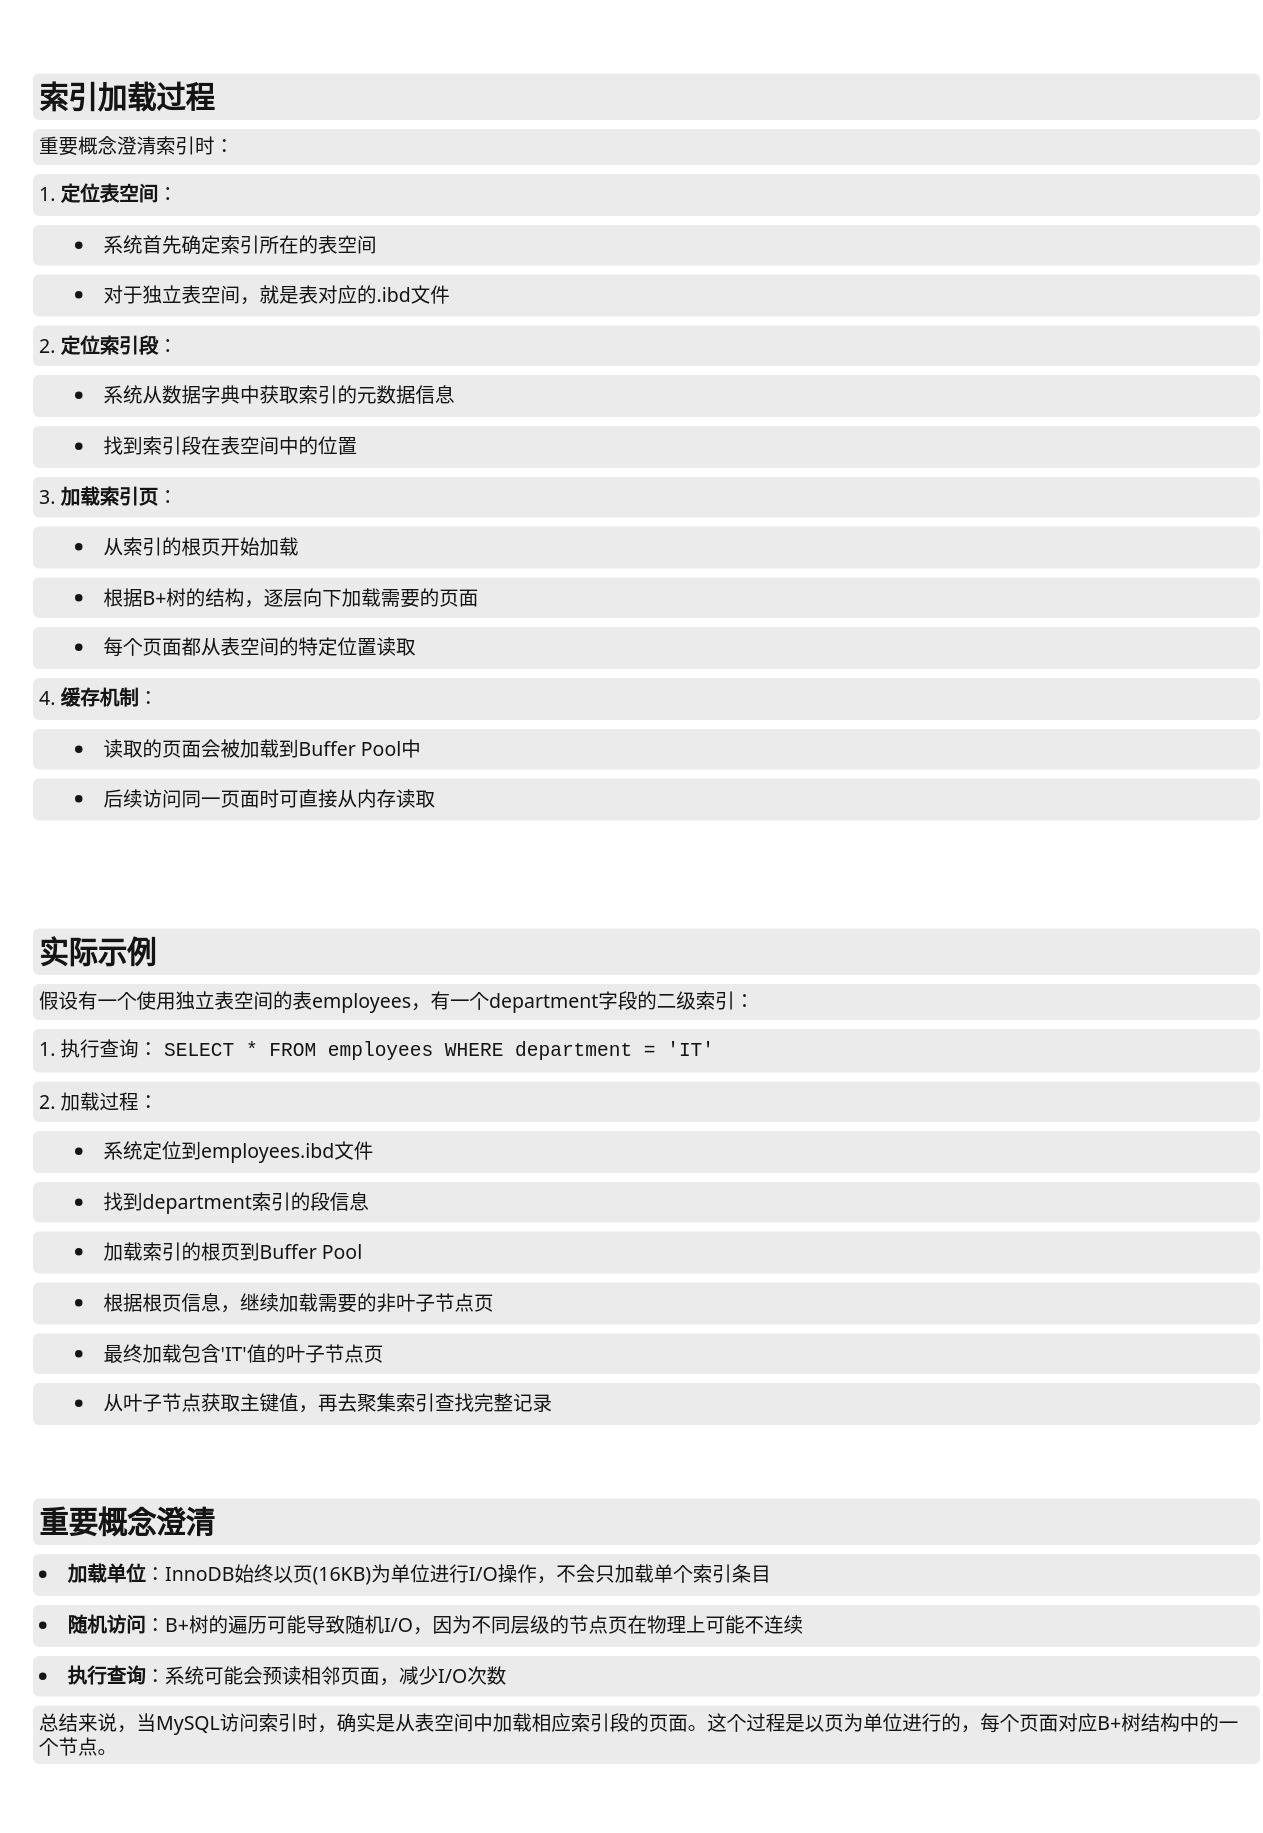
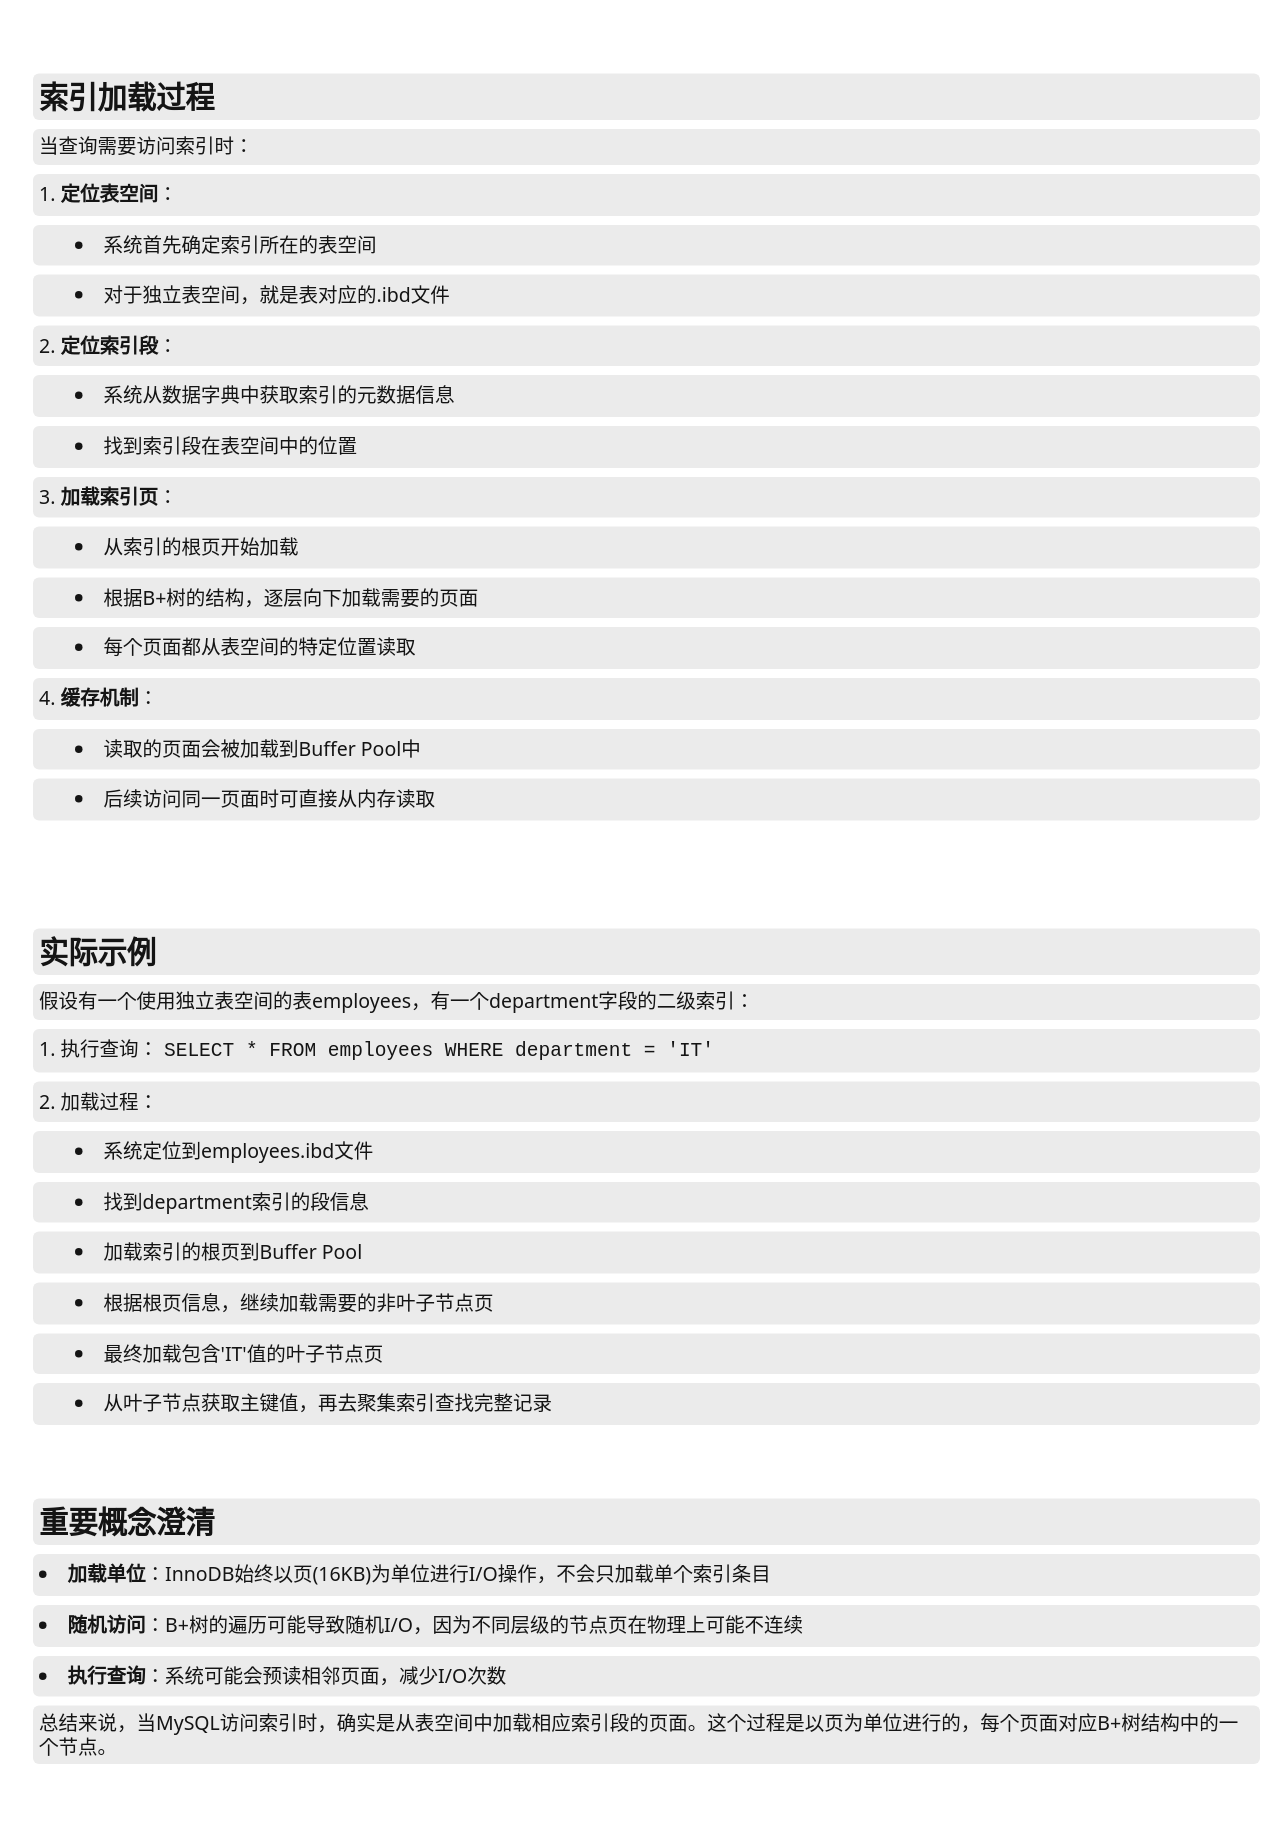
(206, 203) -> (206, 203)
